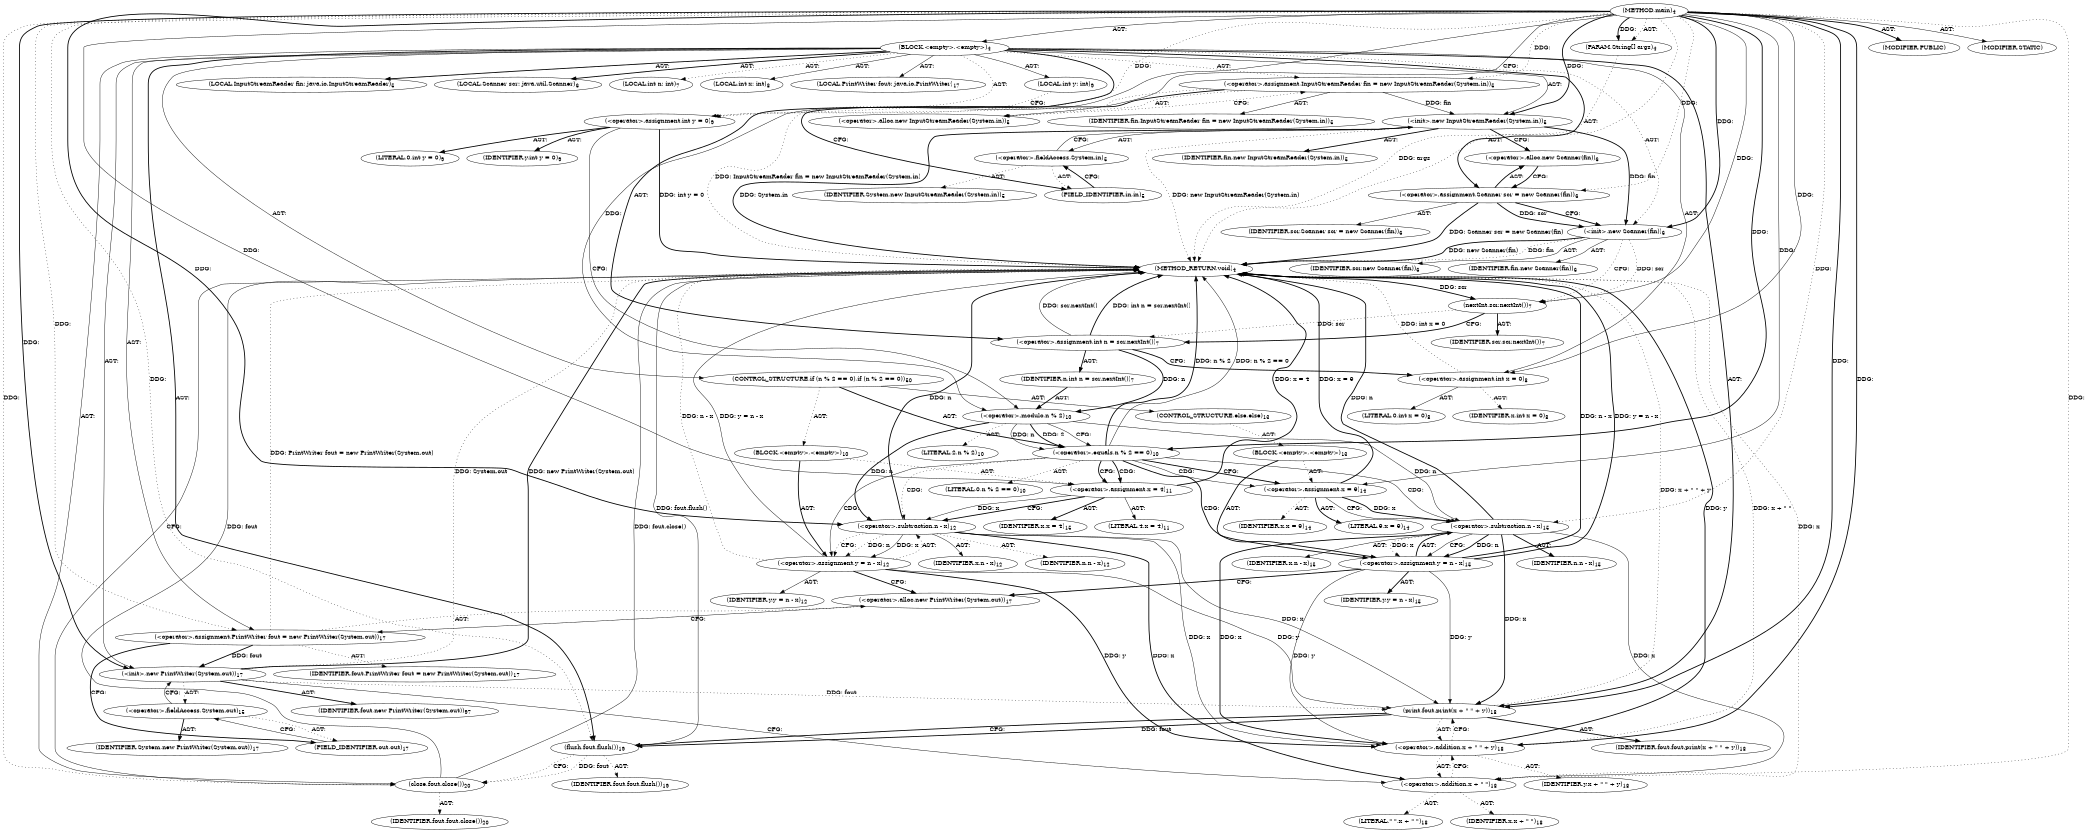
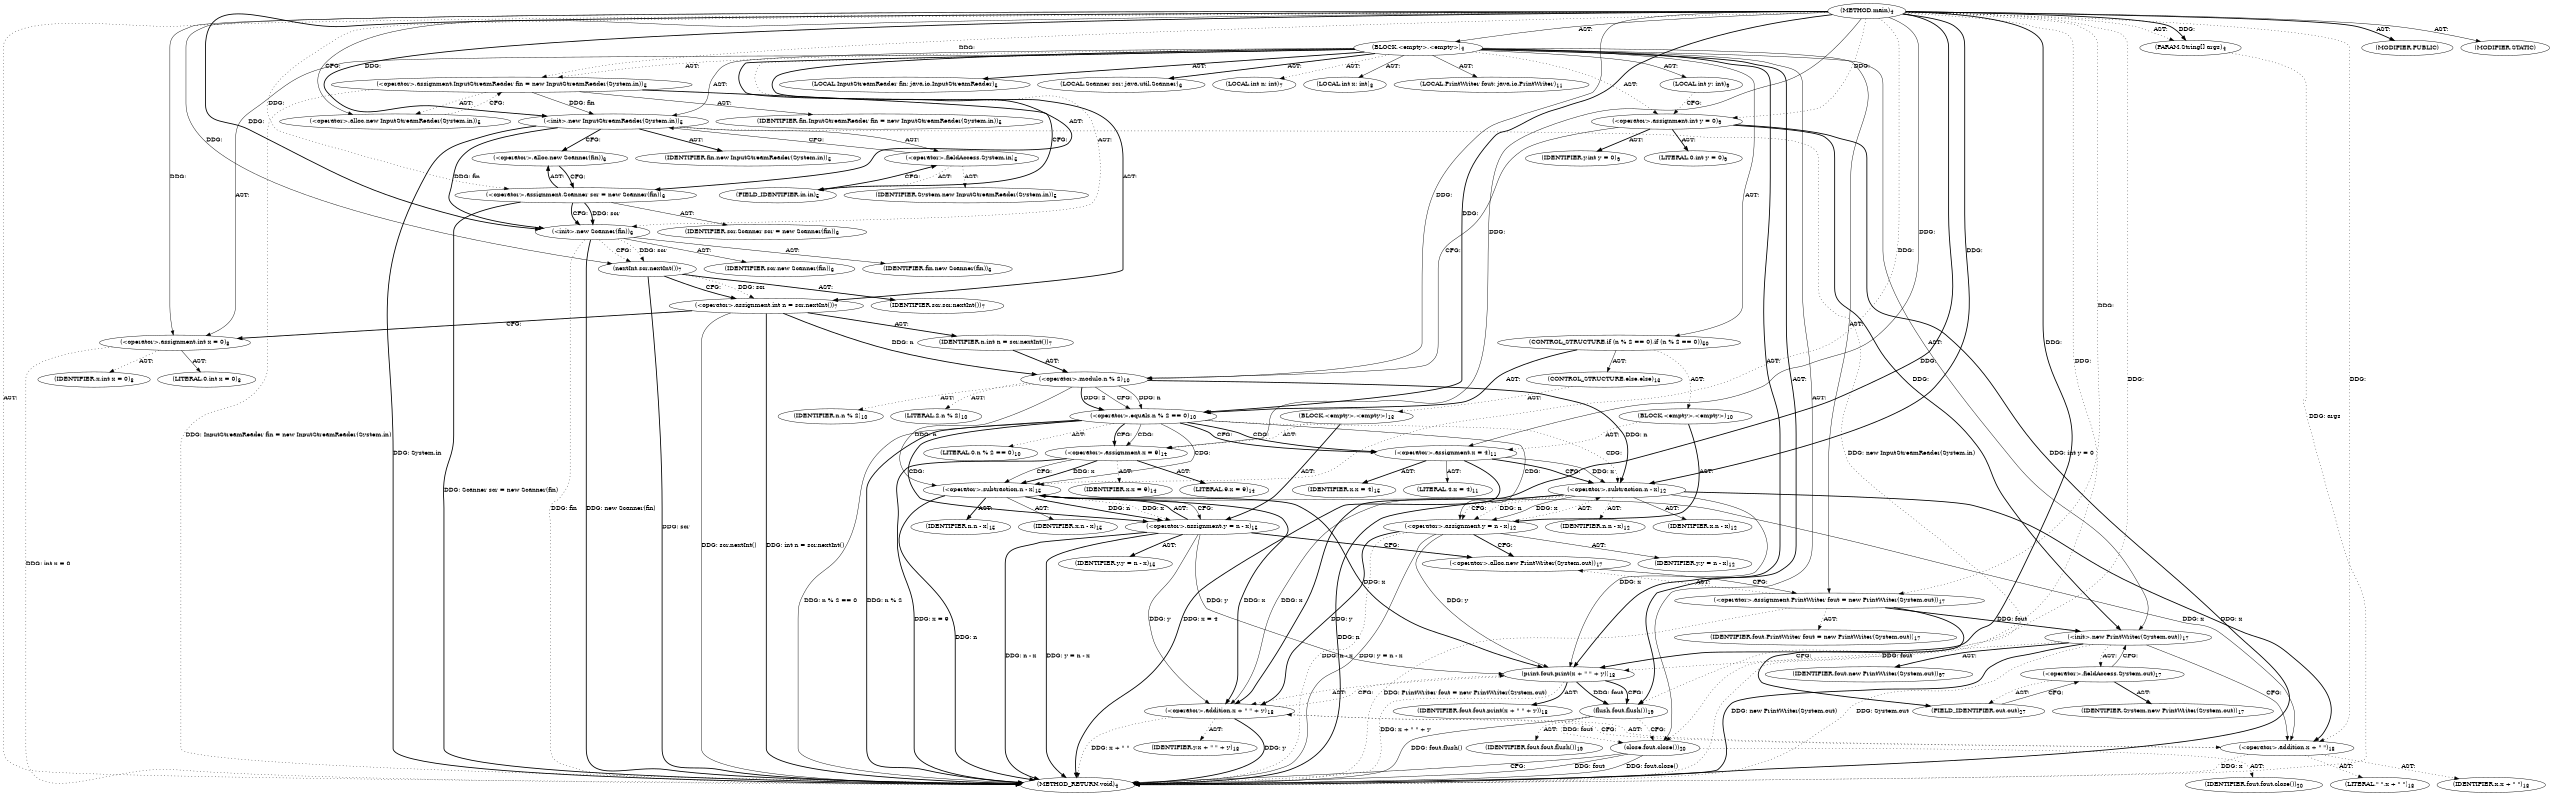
(19, 78) -> (1893, 367)
(957, 84) -> (1560, 84)
(1375, 280) -> (662, 695)
none -> (831, 416)
(242, 711) -> (2159, 674)
(406, 747) -> (2023, 711)
